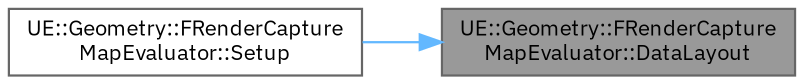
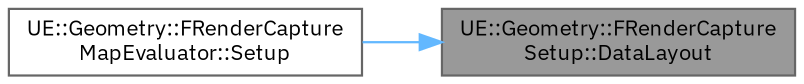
(619, 42) -> (619, 42)
